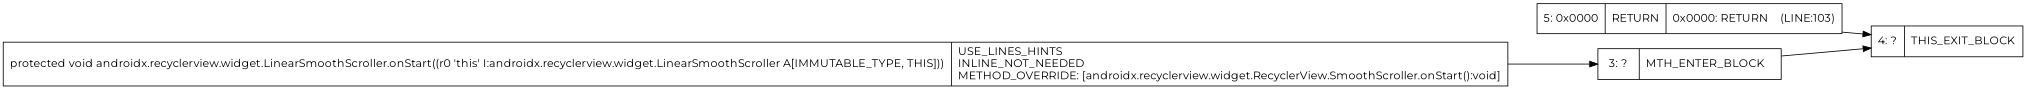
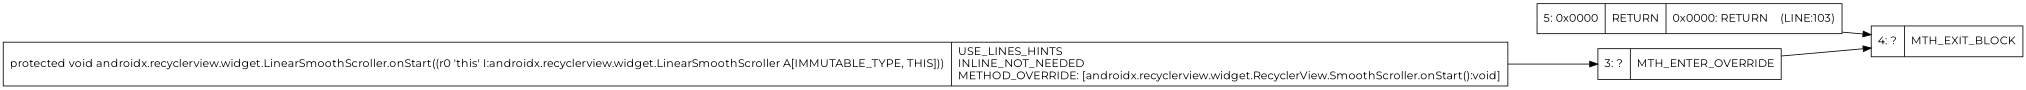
(1963, 41) -> (1964, 41)
(1705, 64) -> (1706, 64)
